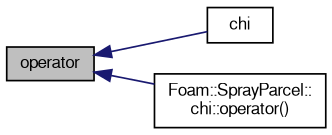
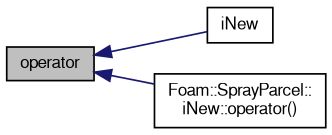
(240, 25) -> (240, 25)
(240, 101) -> (240, 101)
